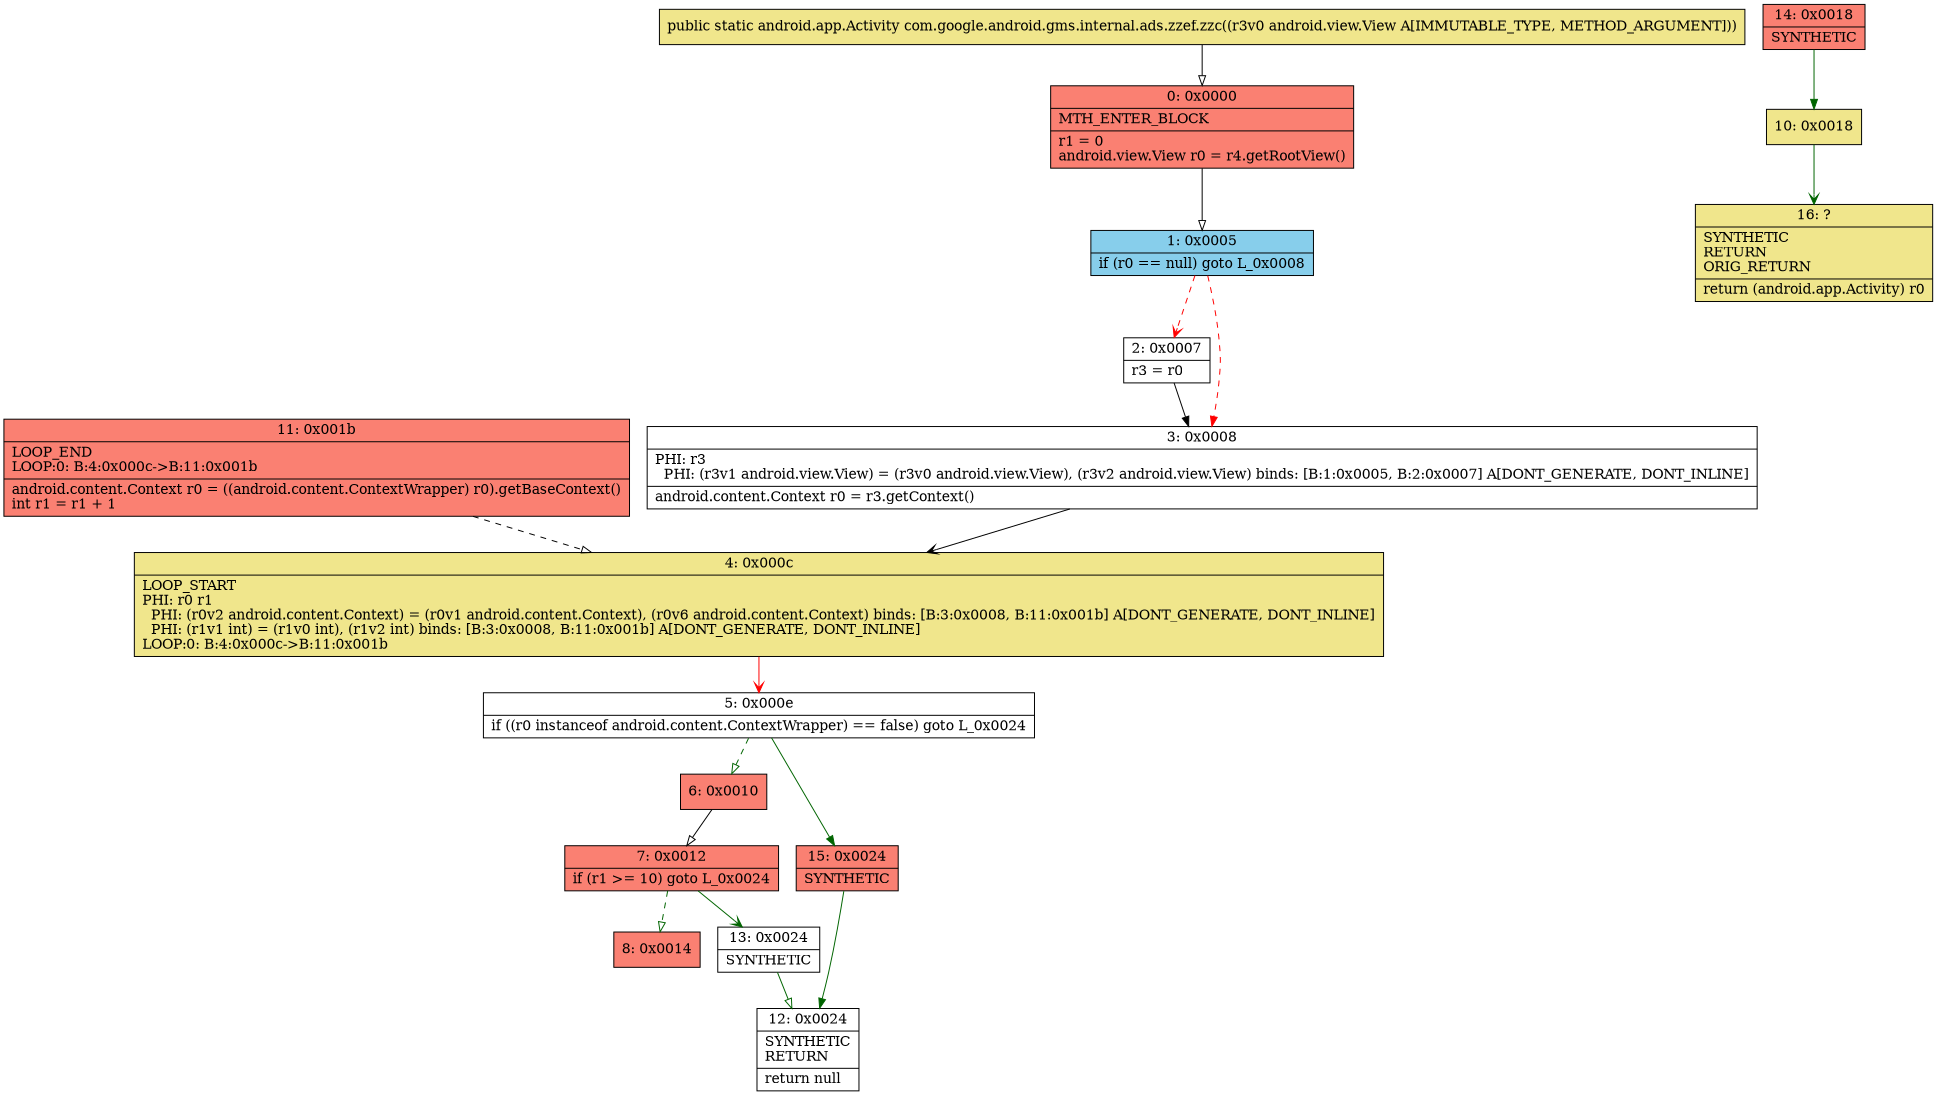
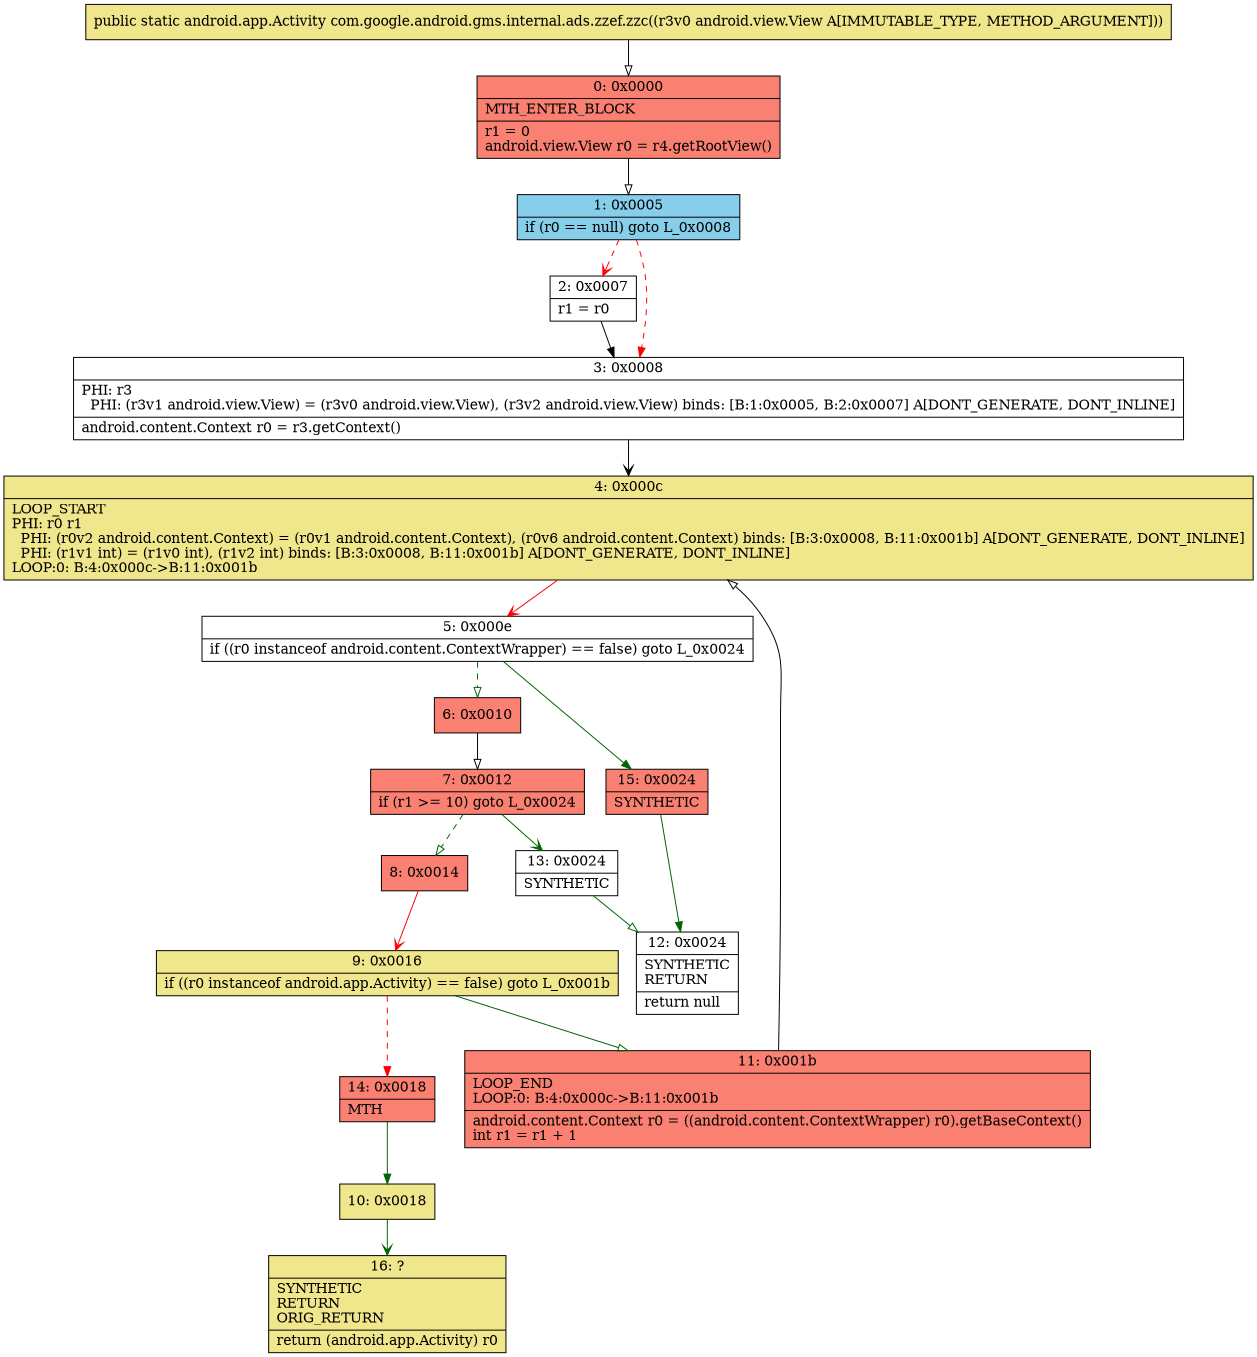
(1814, 38) -> (365, 1110)
(1158, 371) -> (584, 309)
(527, 533) -> (781, 811)
none -> (387, 973)
